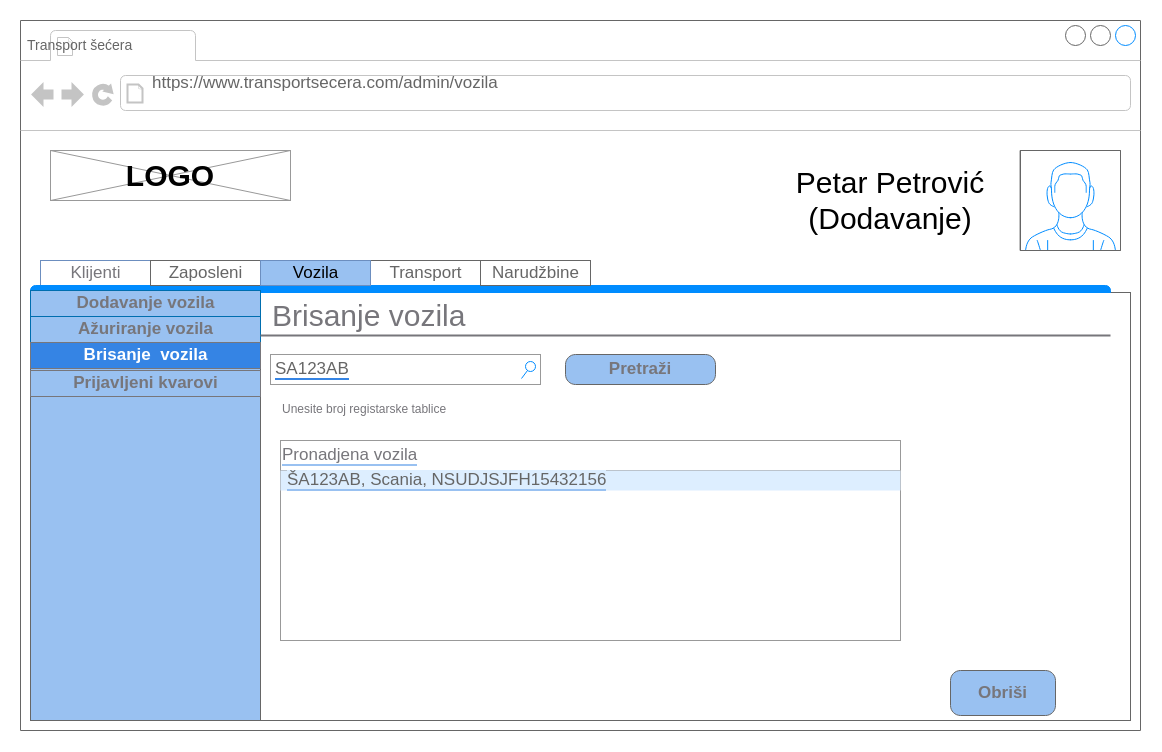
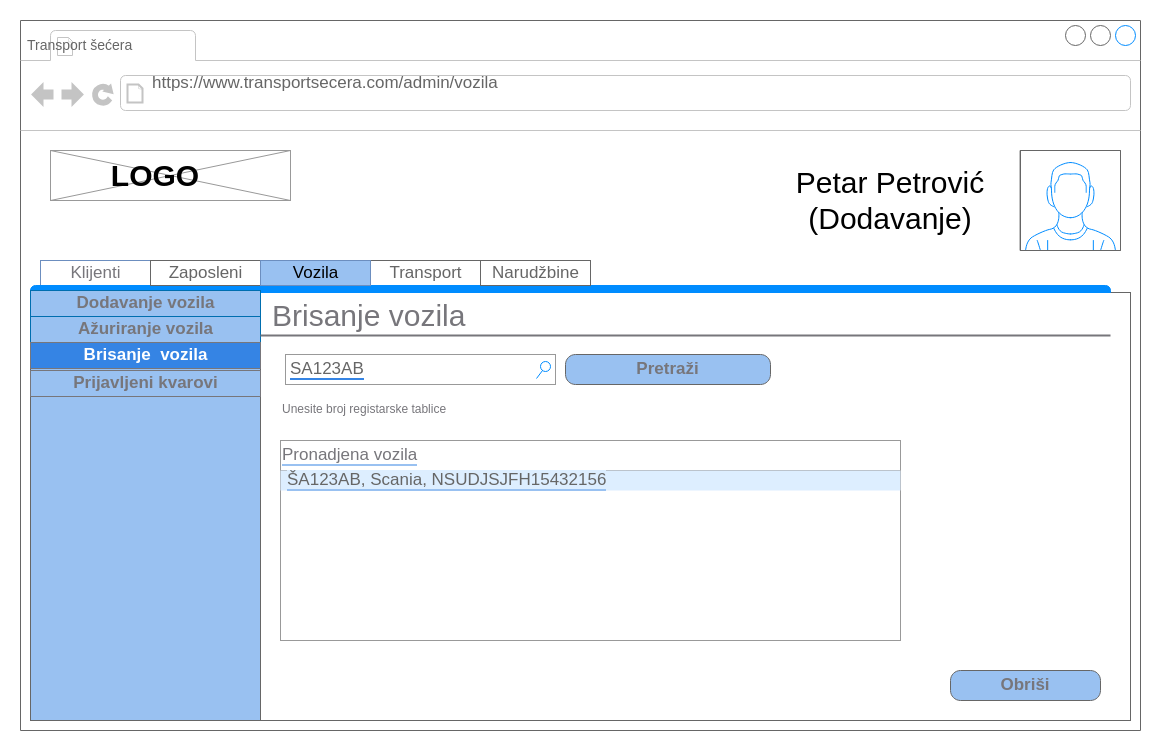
(171, 176) -> (156, 176)
(406, 370) -> (421, 370)
(641, 370) -> (668, 370)
(1003, 693) -> (1026, 686)
